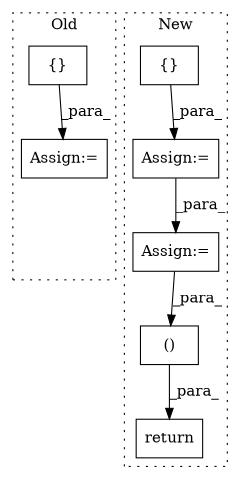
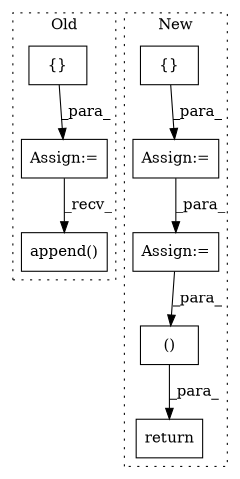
none -> (64, 252)
